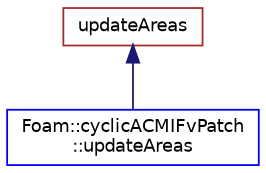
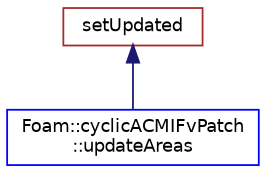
(133, 27) -> (133, 27)
